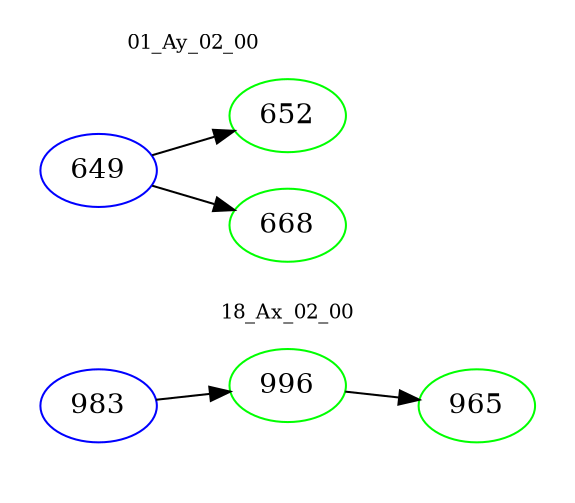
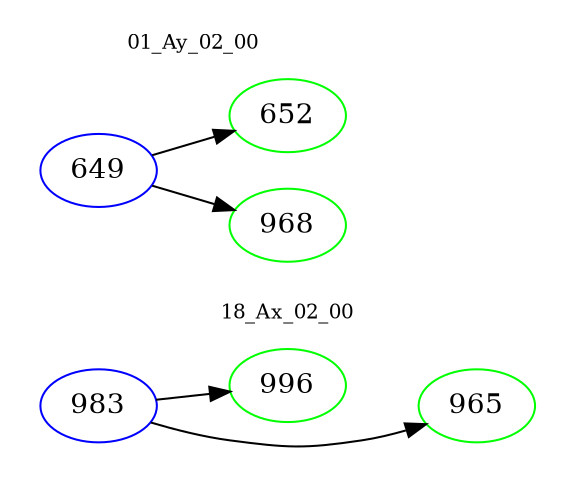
(288, 225) -> (288, 225)
(372, 395) -> (278, 446)
